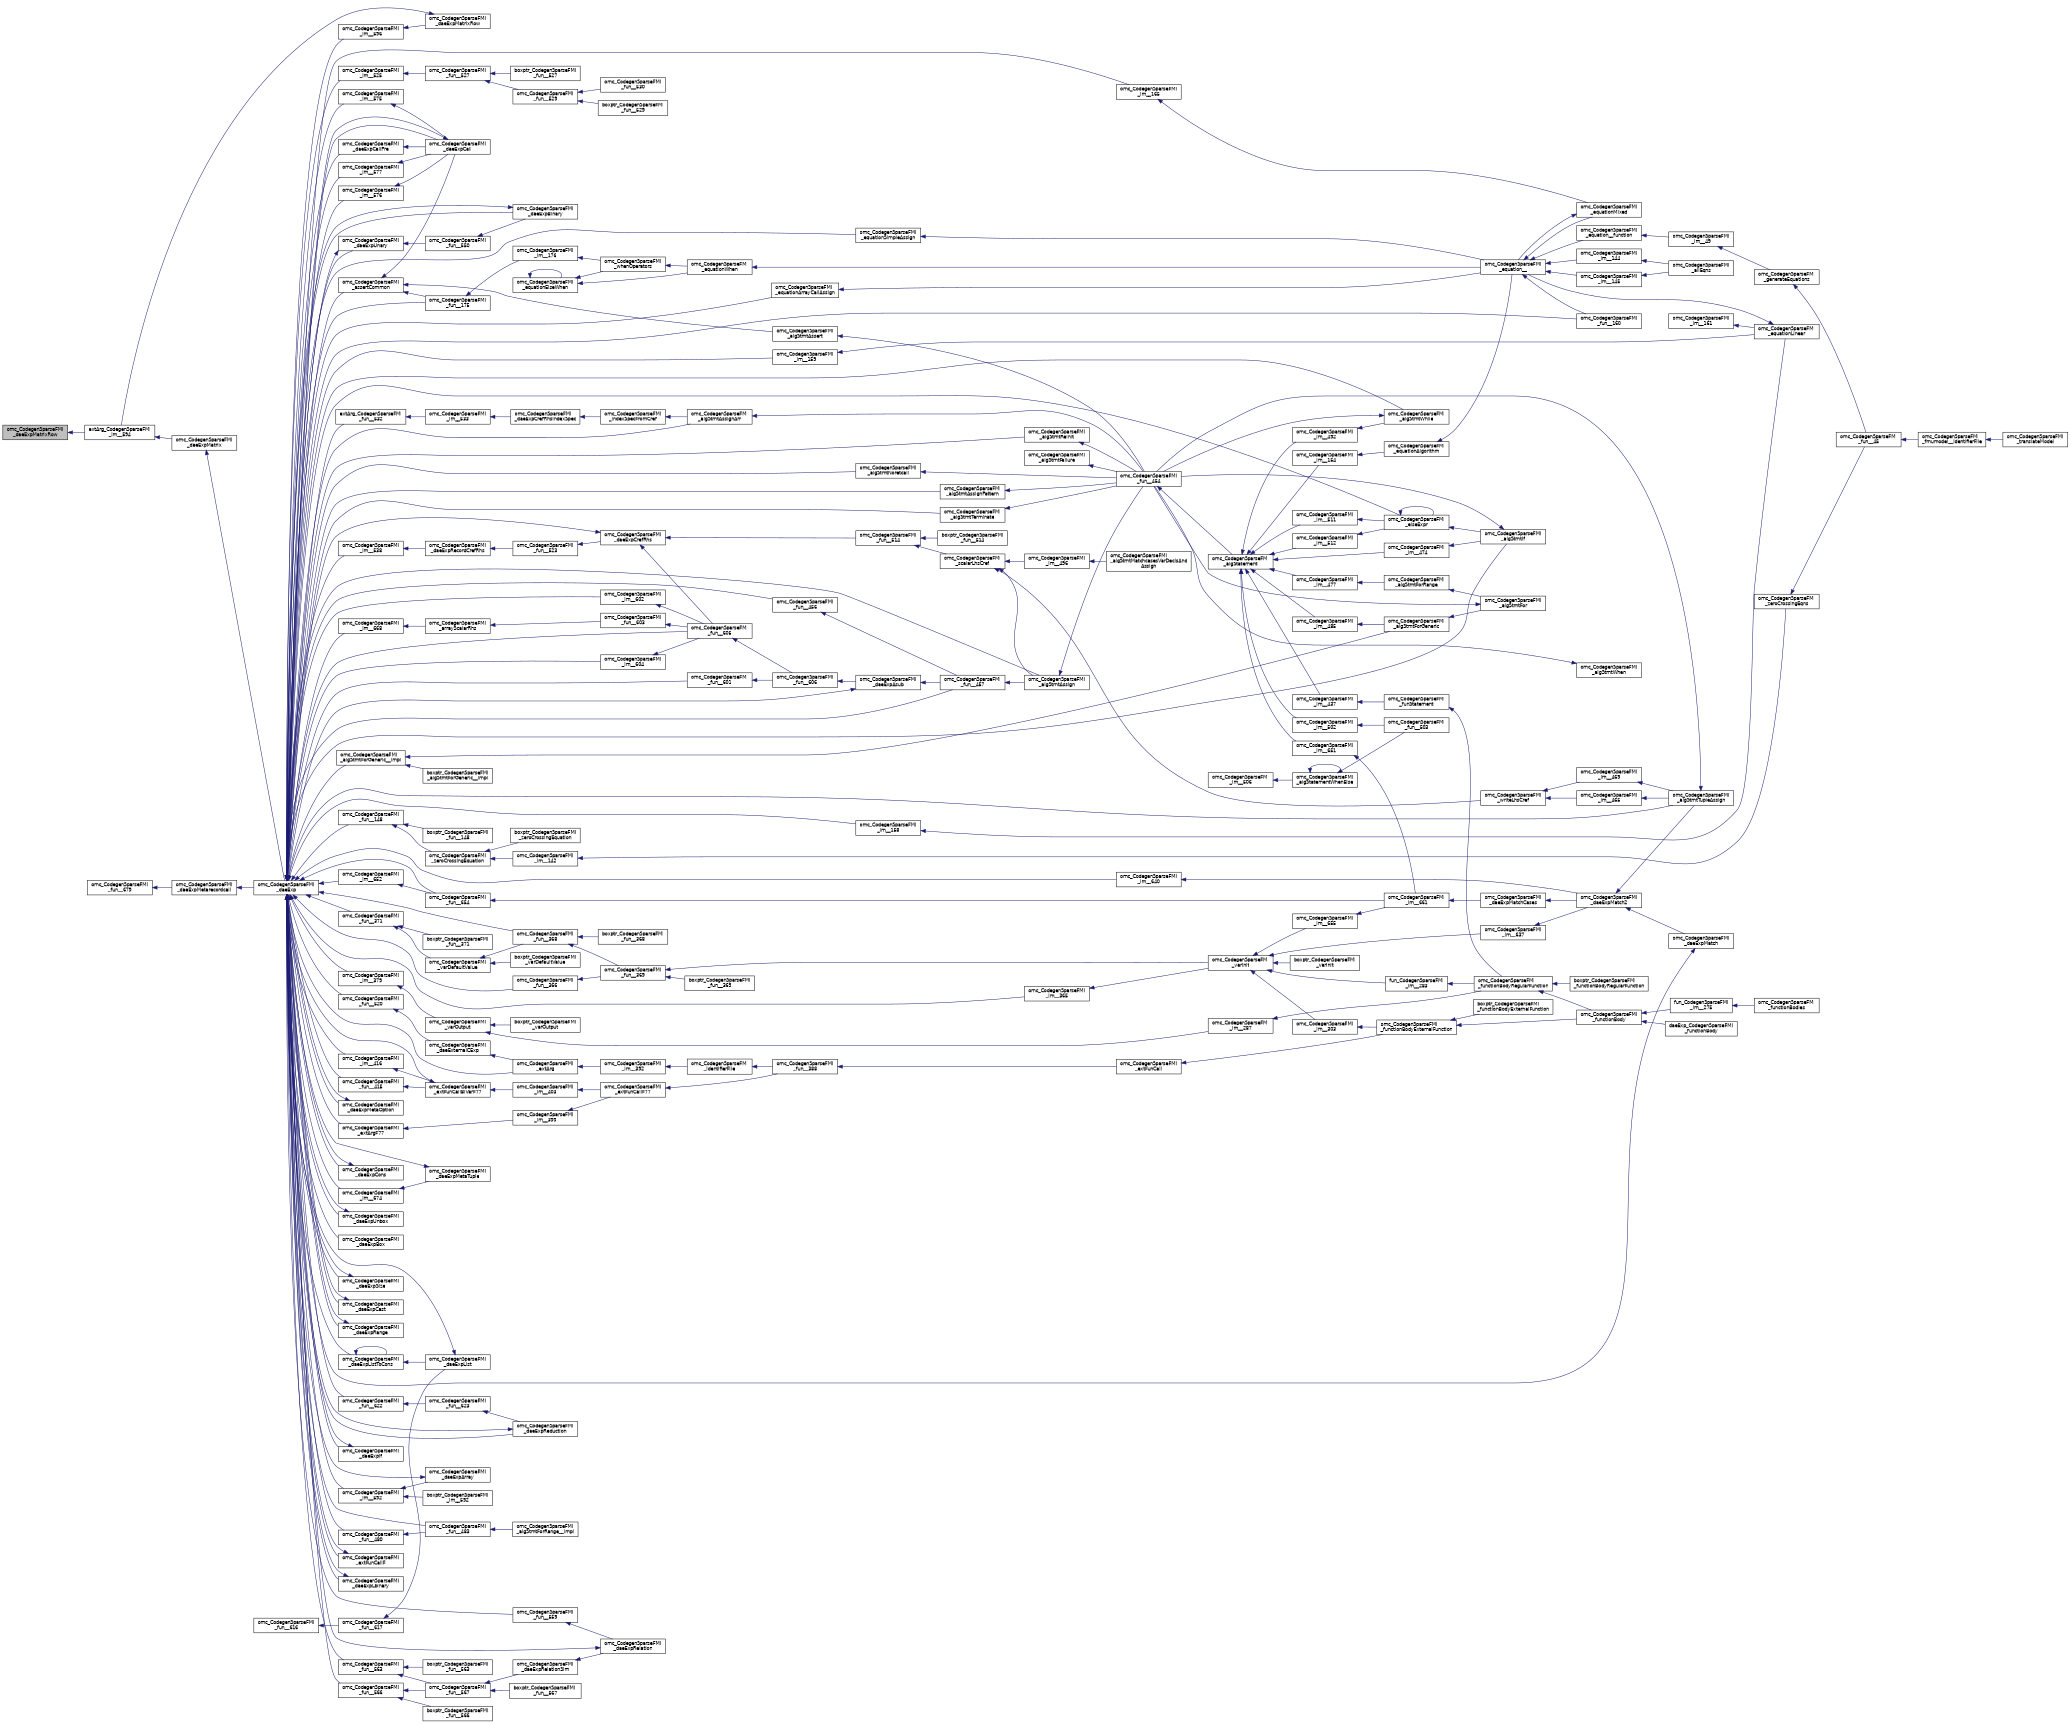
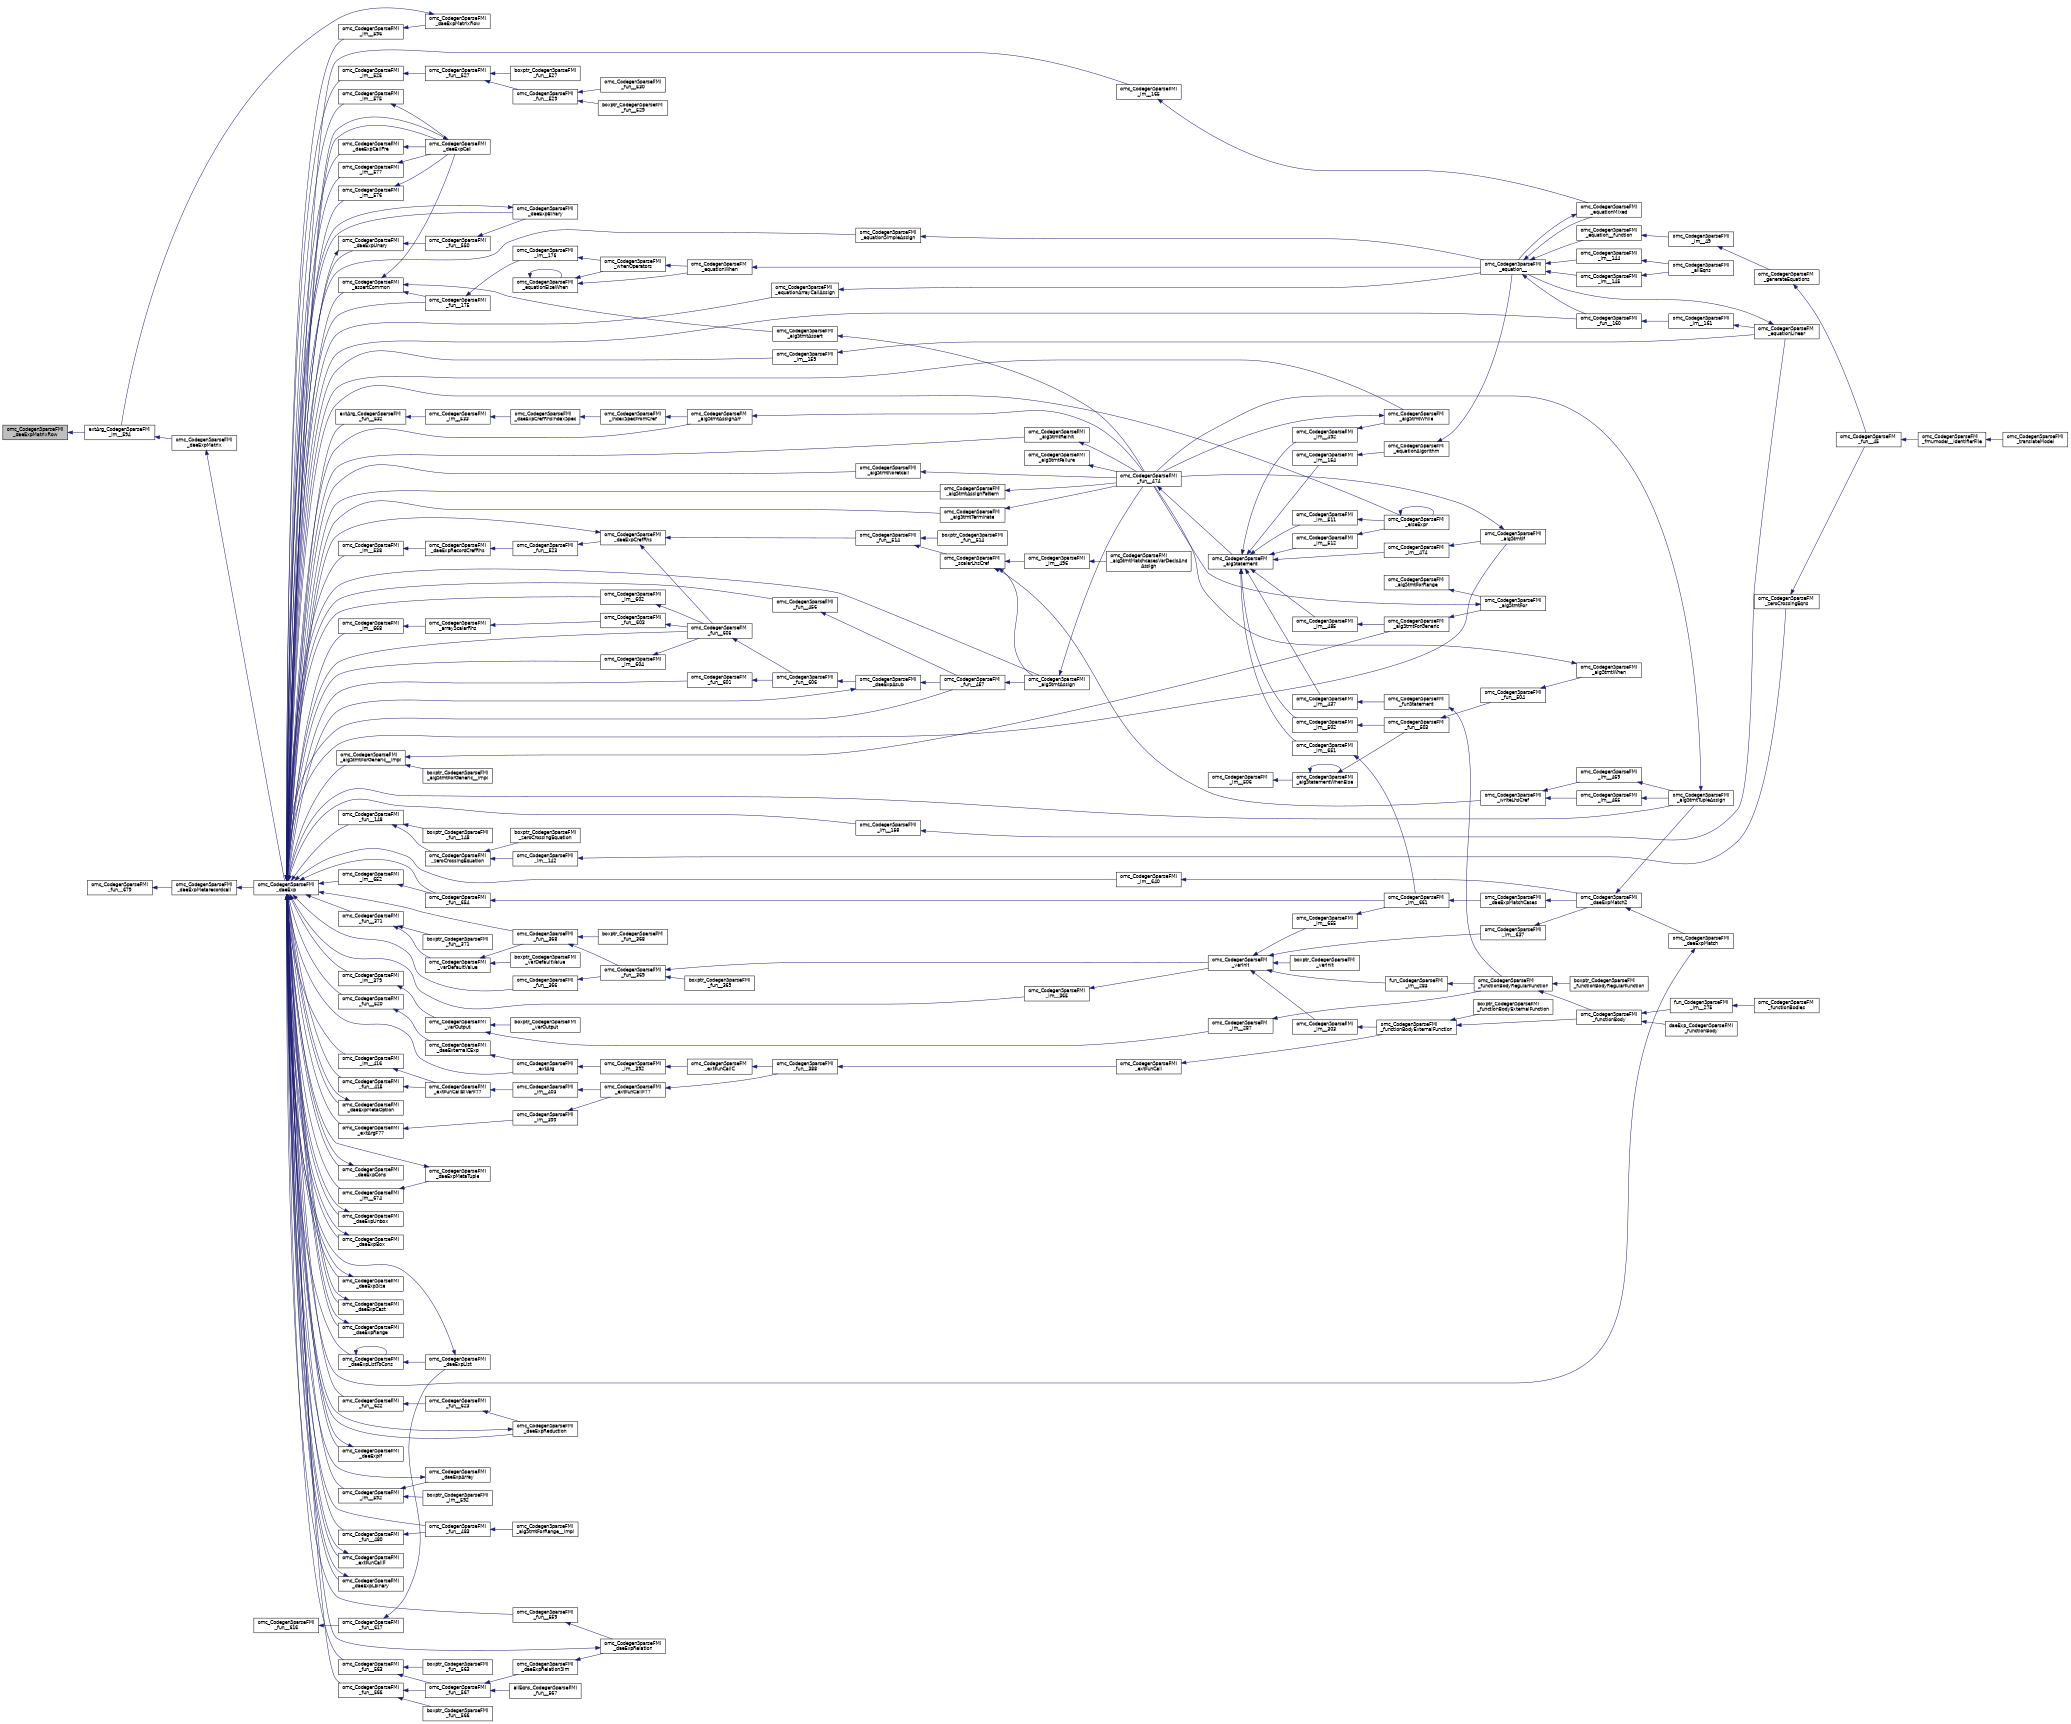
none -> (1657, 321)
(1149, 479) -> (1149, 479)
(1467, 530) -> none
(1325, 583) -> none
none -> (1513, 695)
(326, 1017) -> (296, 1069)
(720, 1067) -> (720, 1067)
(545, 1691) -> (545, 1691)
